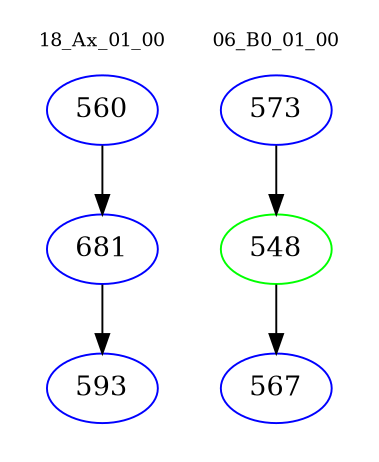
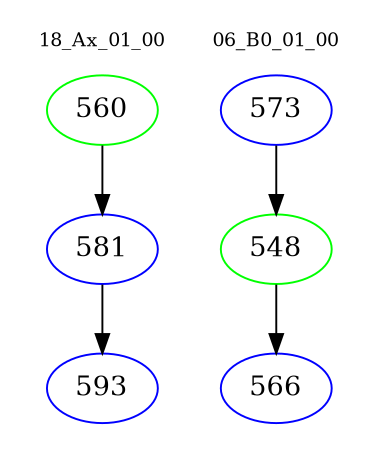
(102, 110) -> (102, 110)
(102, 249) -> (102, 249)
(276, 388) -> (276, 388)
